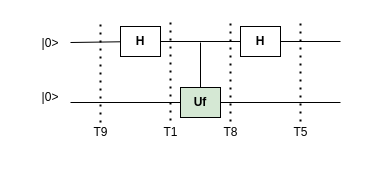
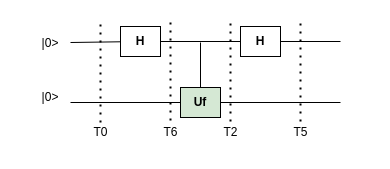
(101, 133) -> (101, 133)
(171, 133) -> (171, 133)
(231, 133) -> (231, 133)
